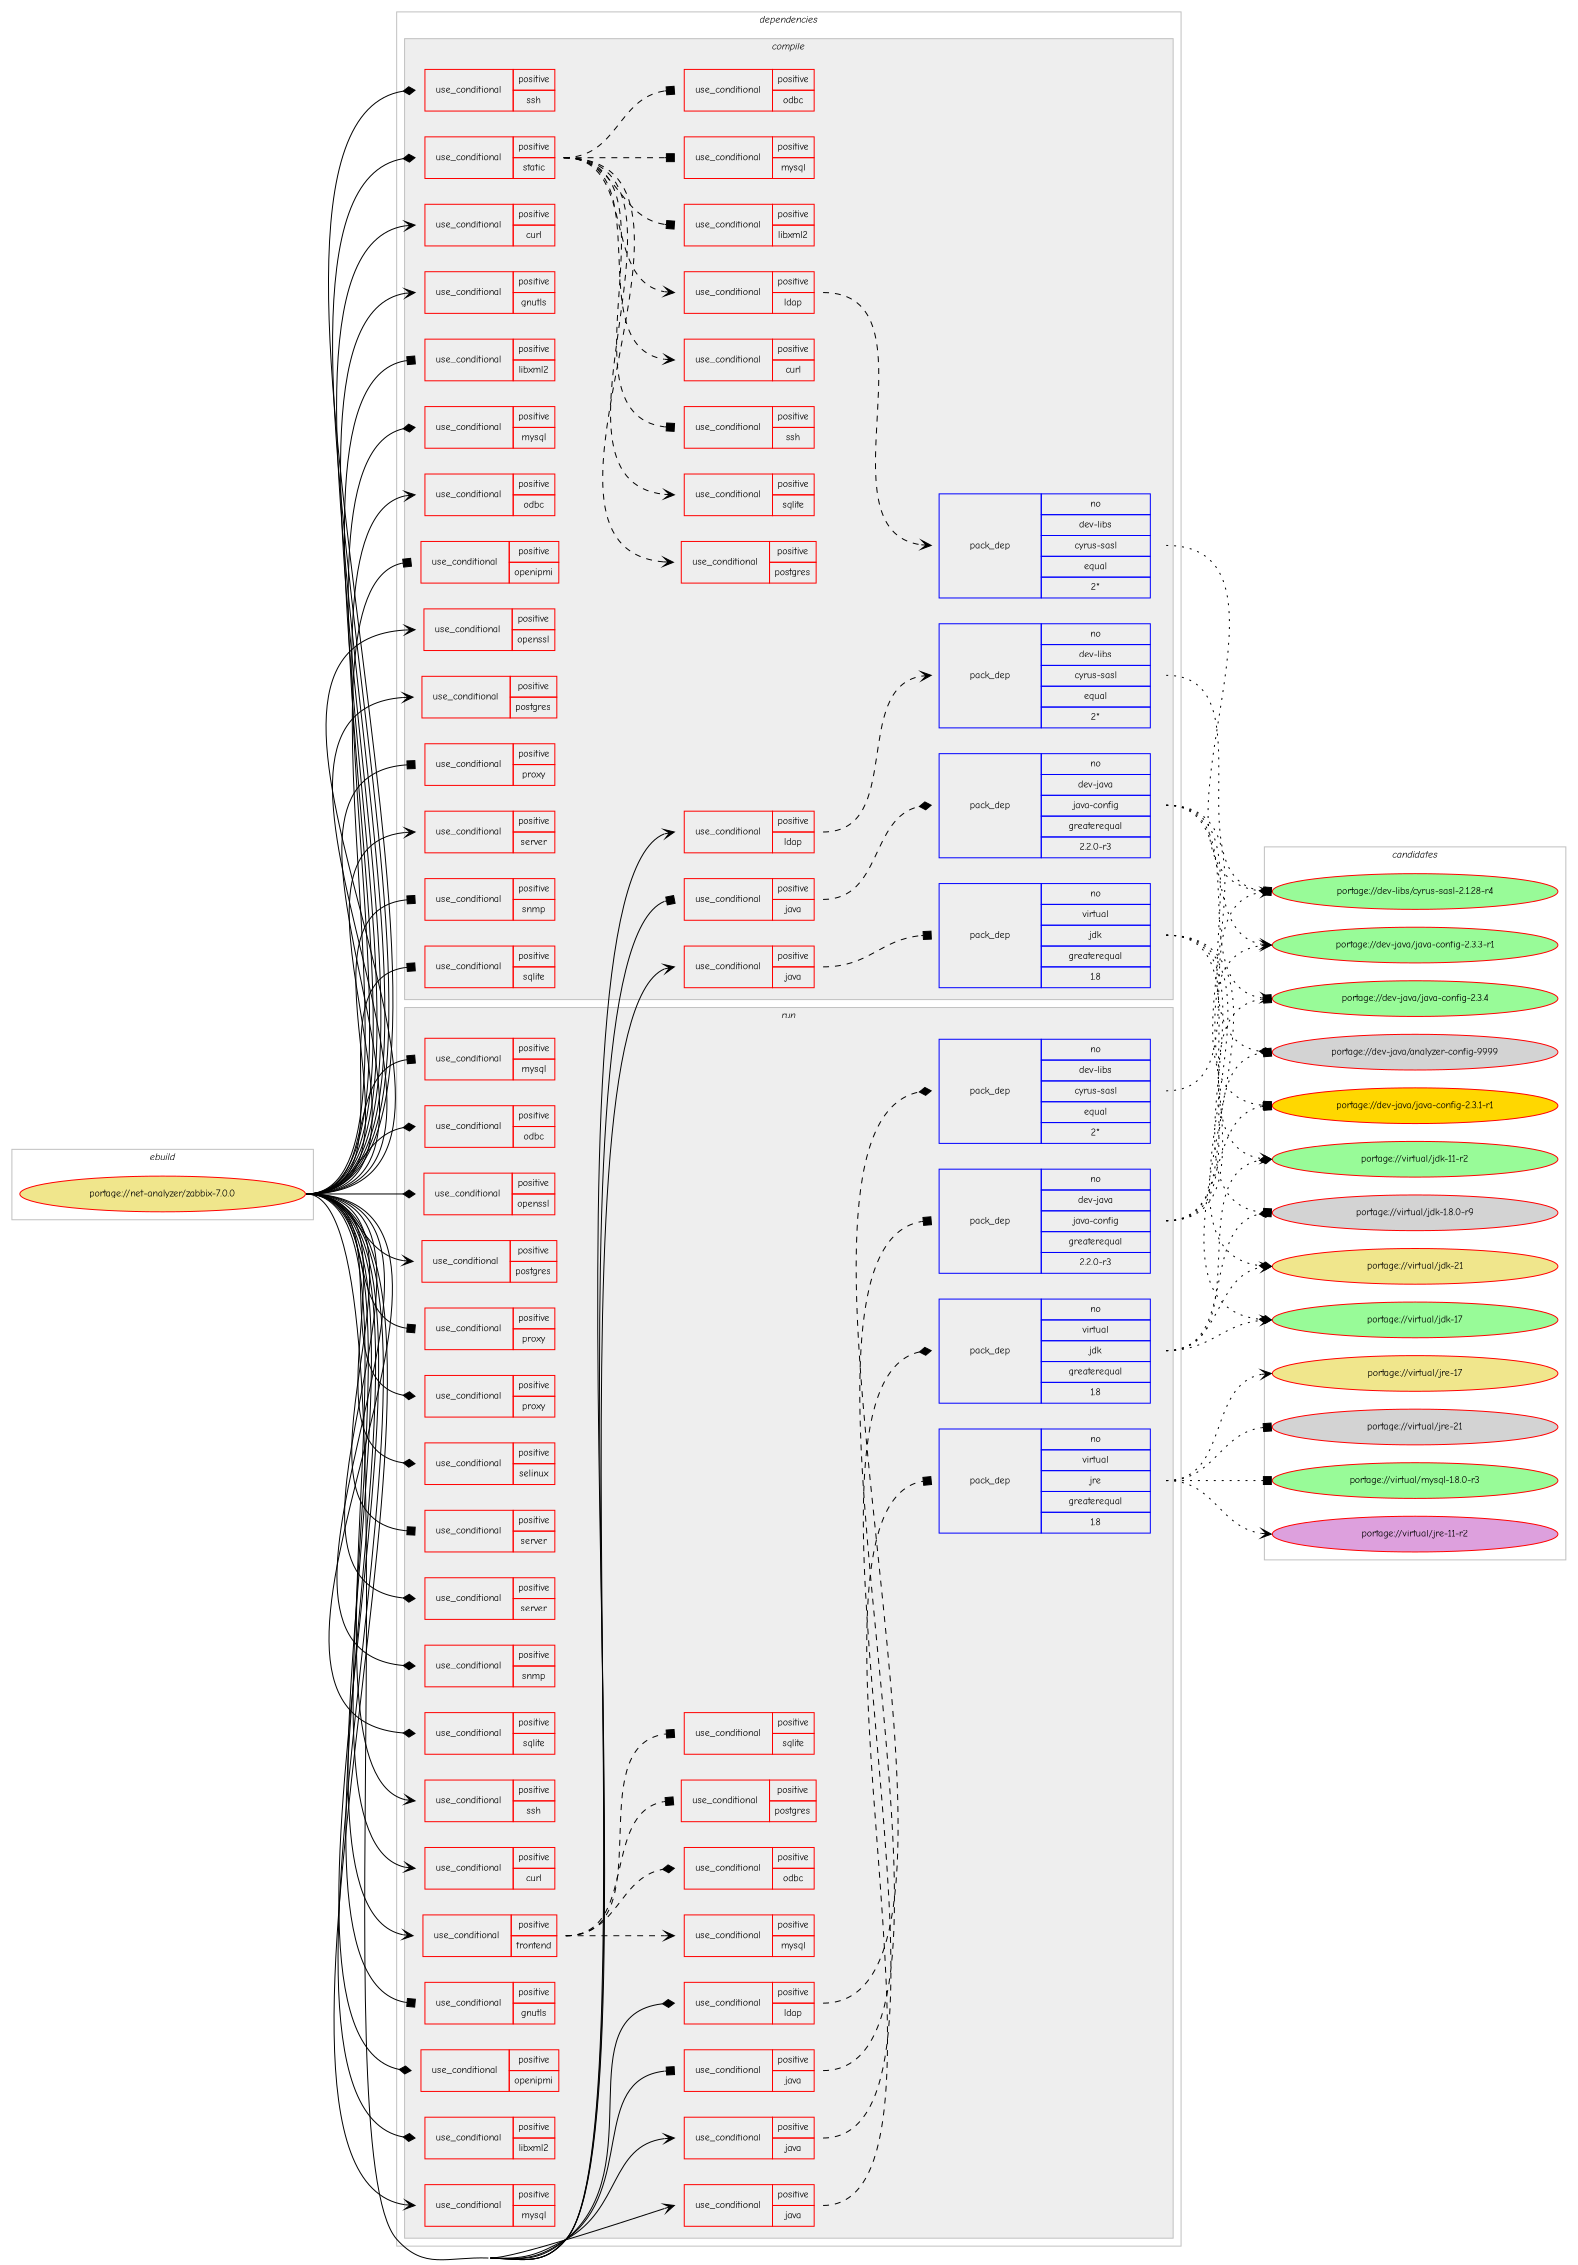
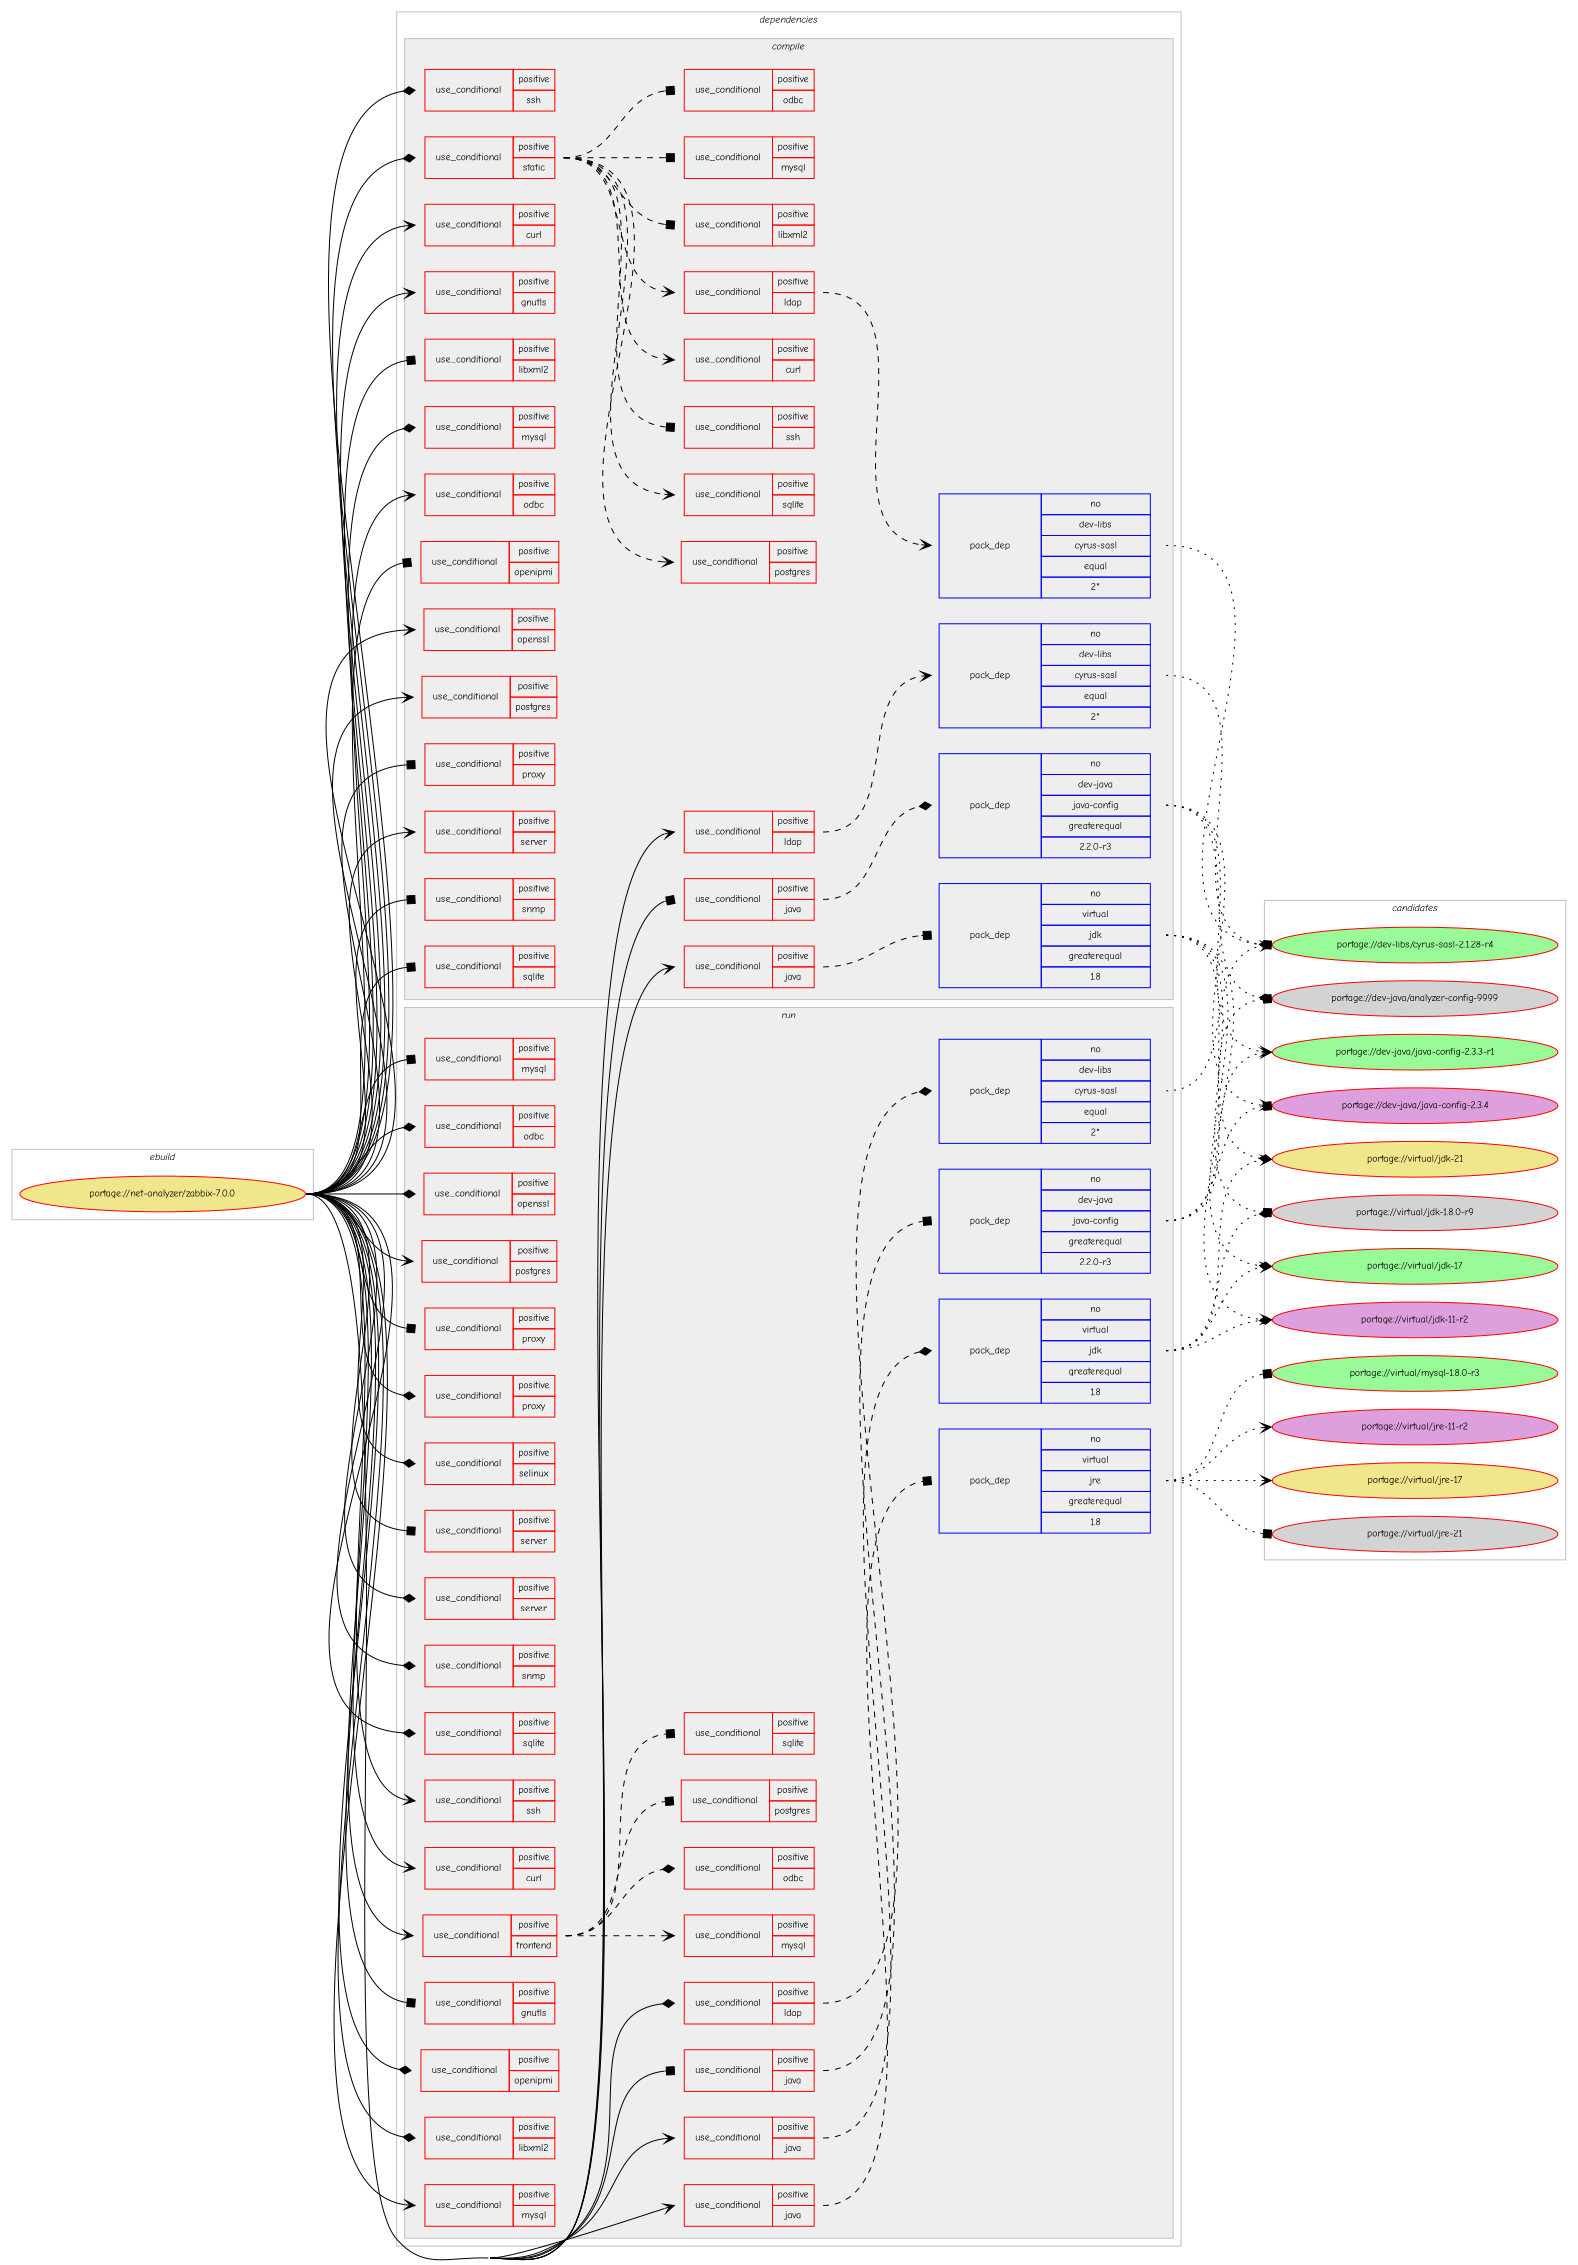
(1415, 999) -> (1415, 1106)
(1415, 1106) -> none
(1415, 1159) -> (1415, 1320)
